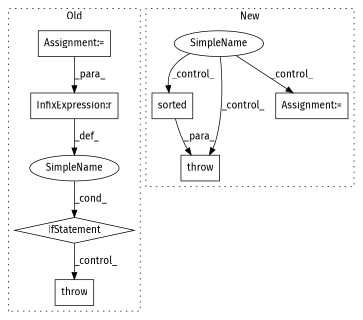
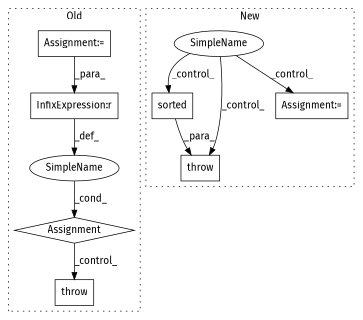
(74, 230) -> (74, 230)
